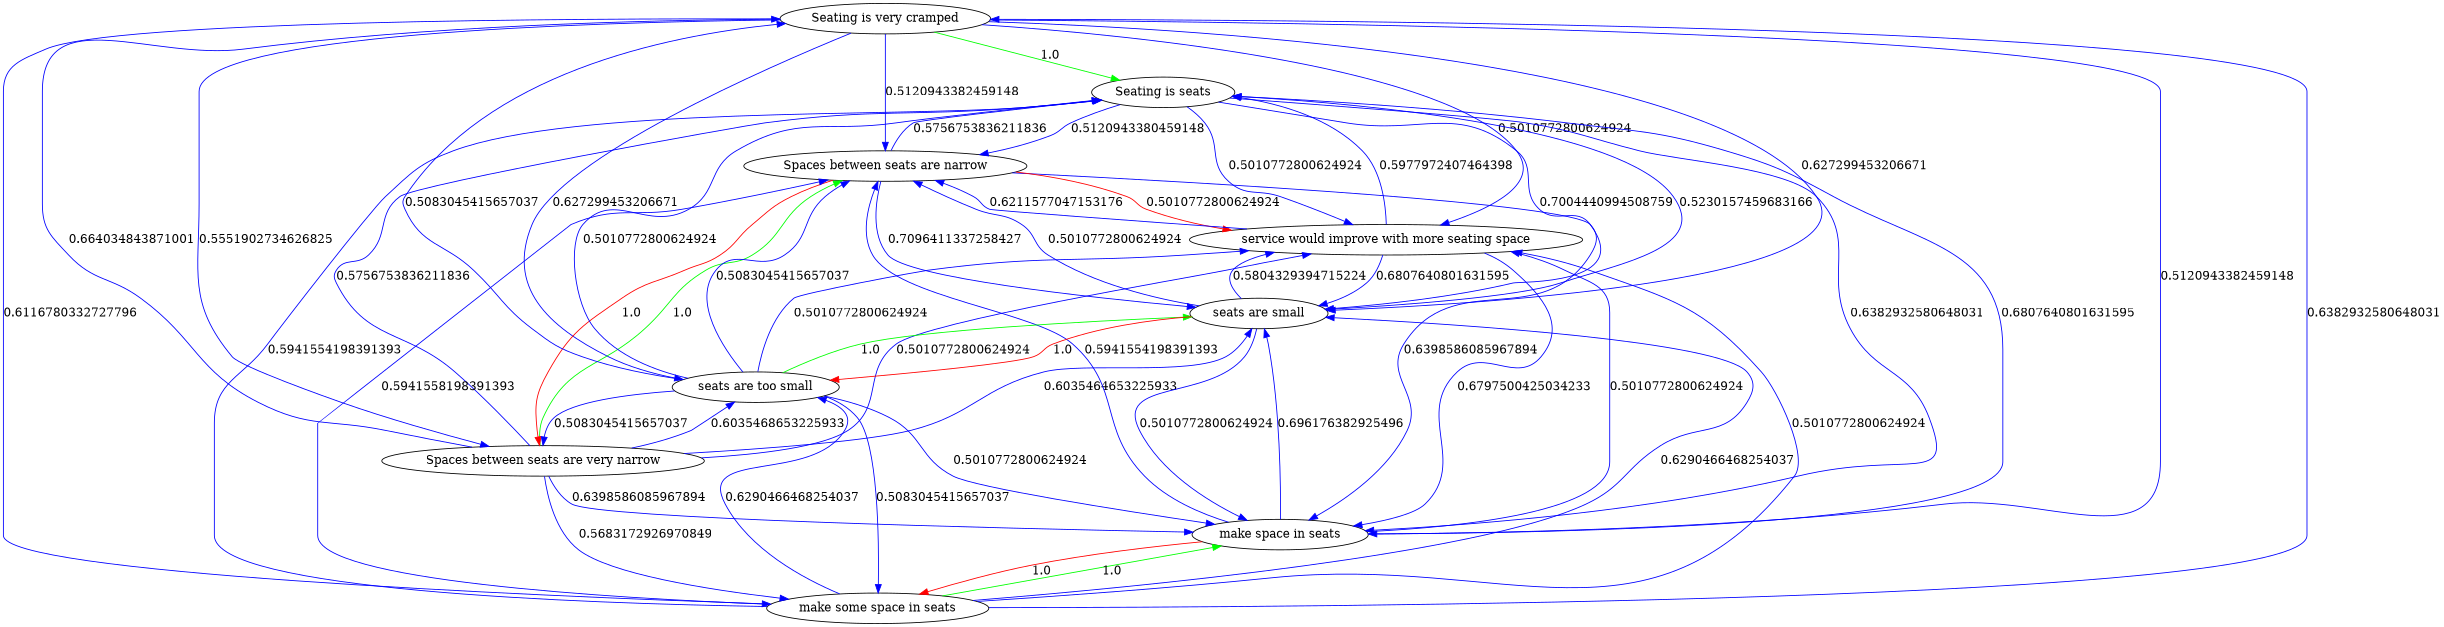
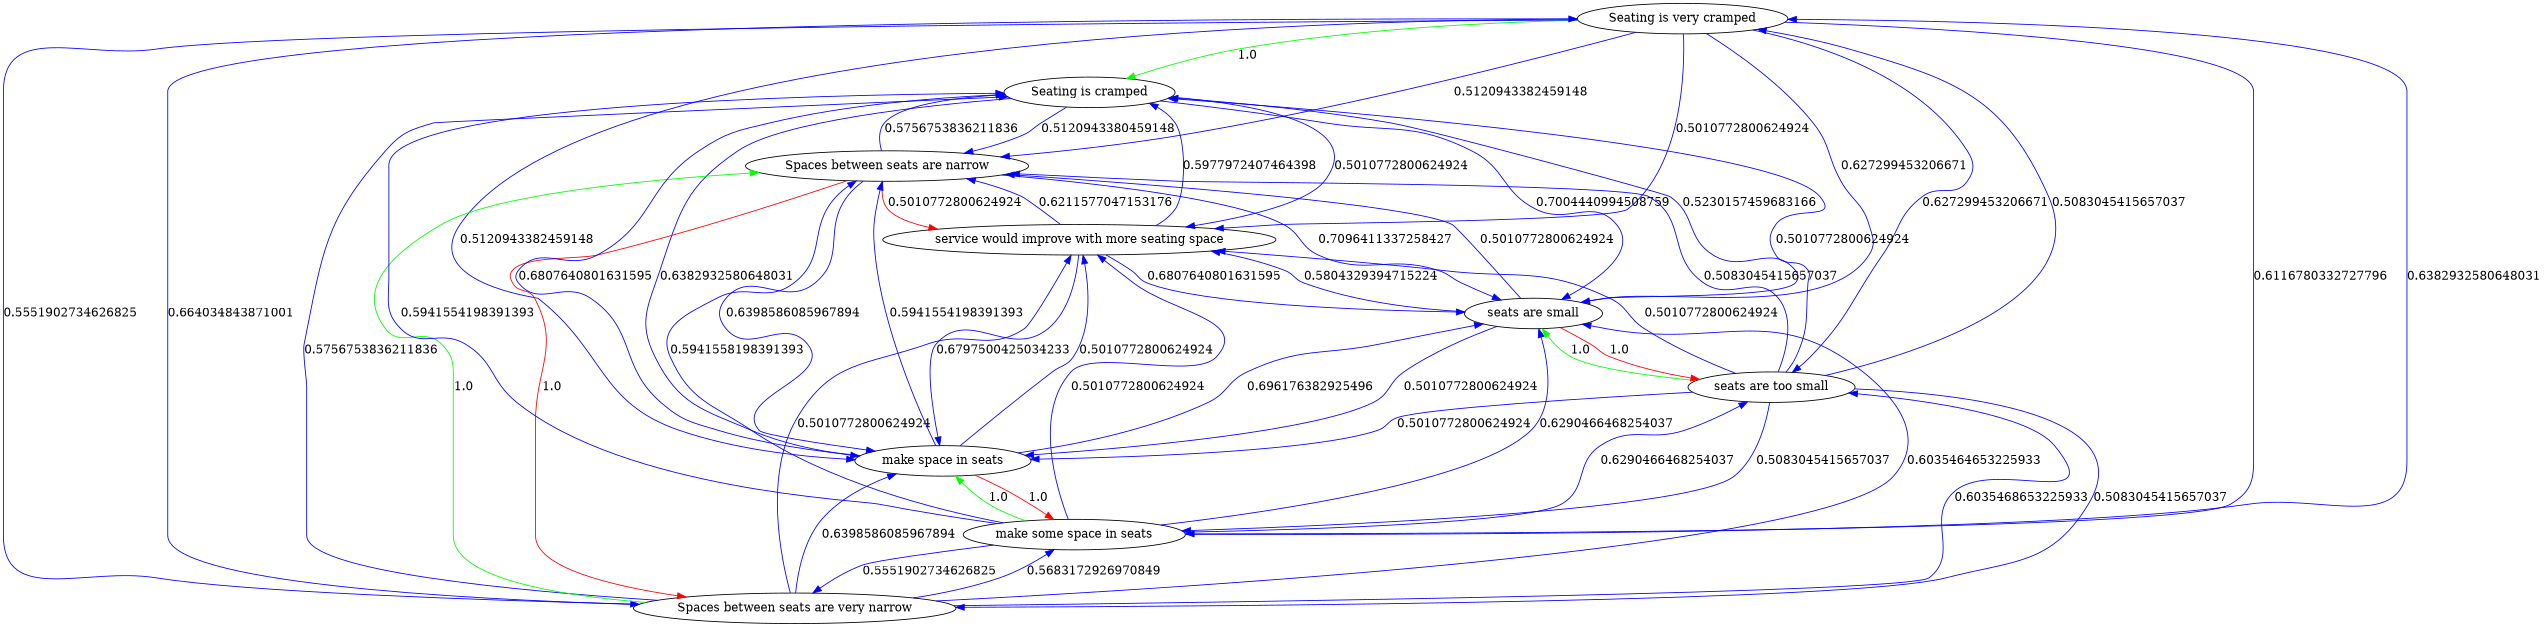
(1163, 92) -> (1090, 92)
none -> (904, 557)
